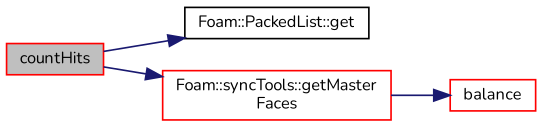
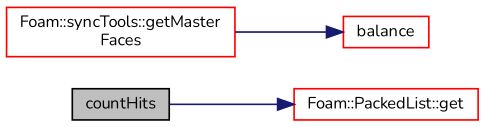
(277, 23) -> (386, 104)
(55, 59) -> (121, 104)
(125, 70) -> none
